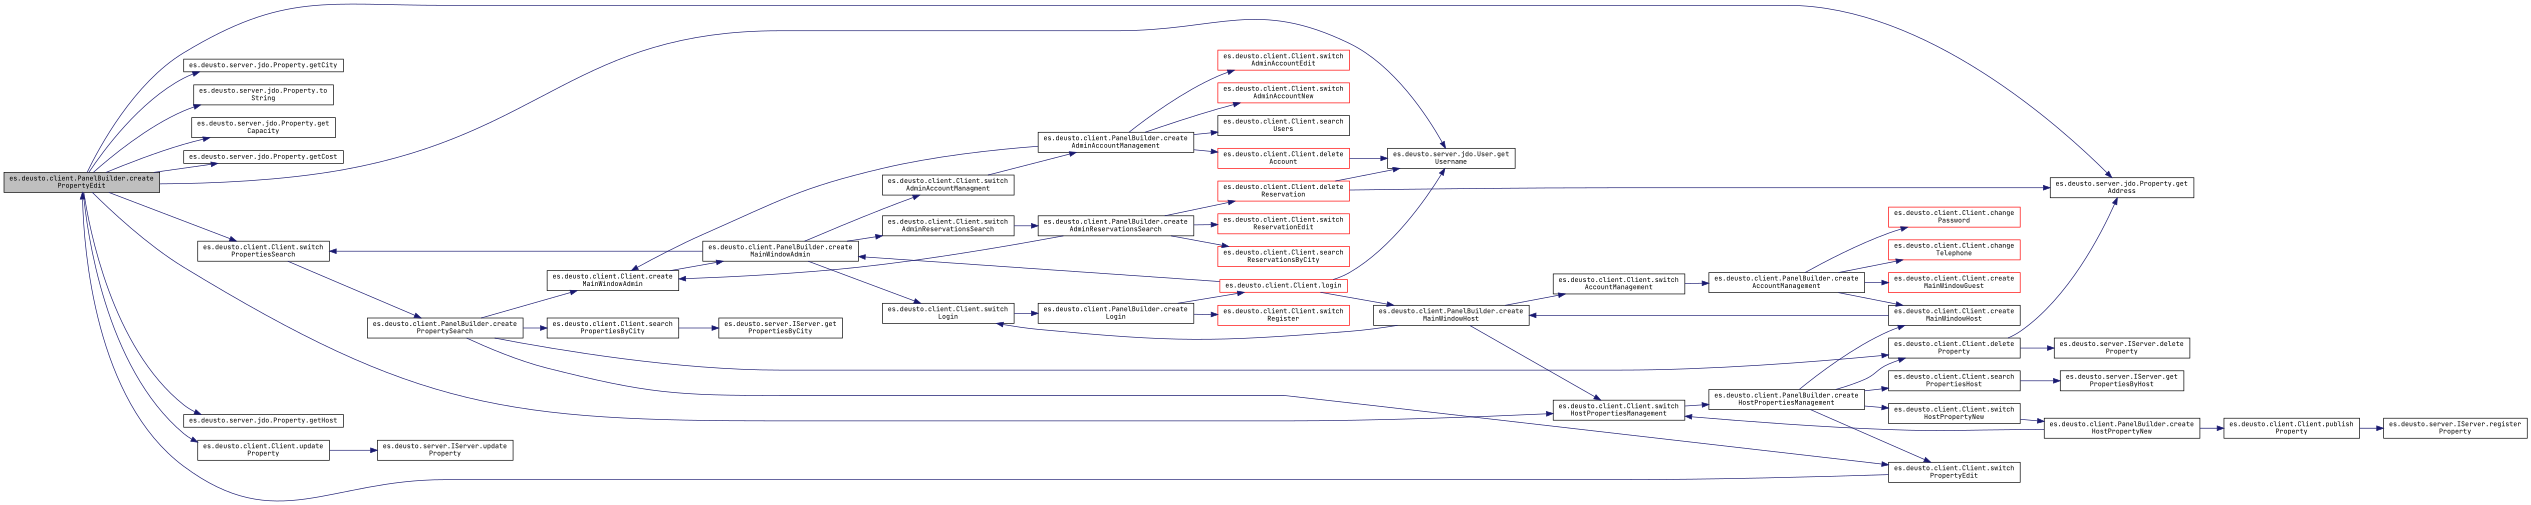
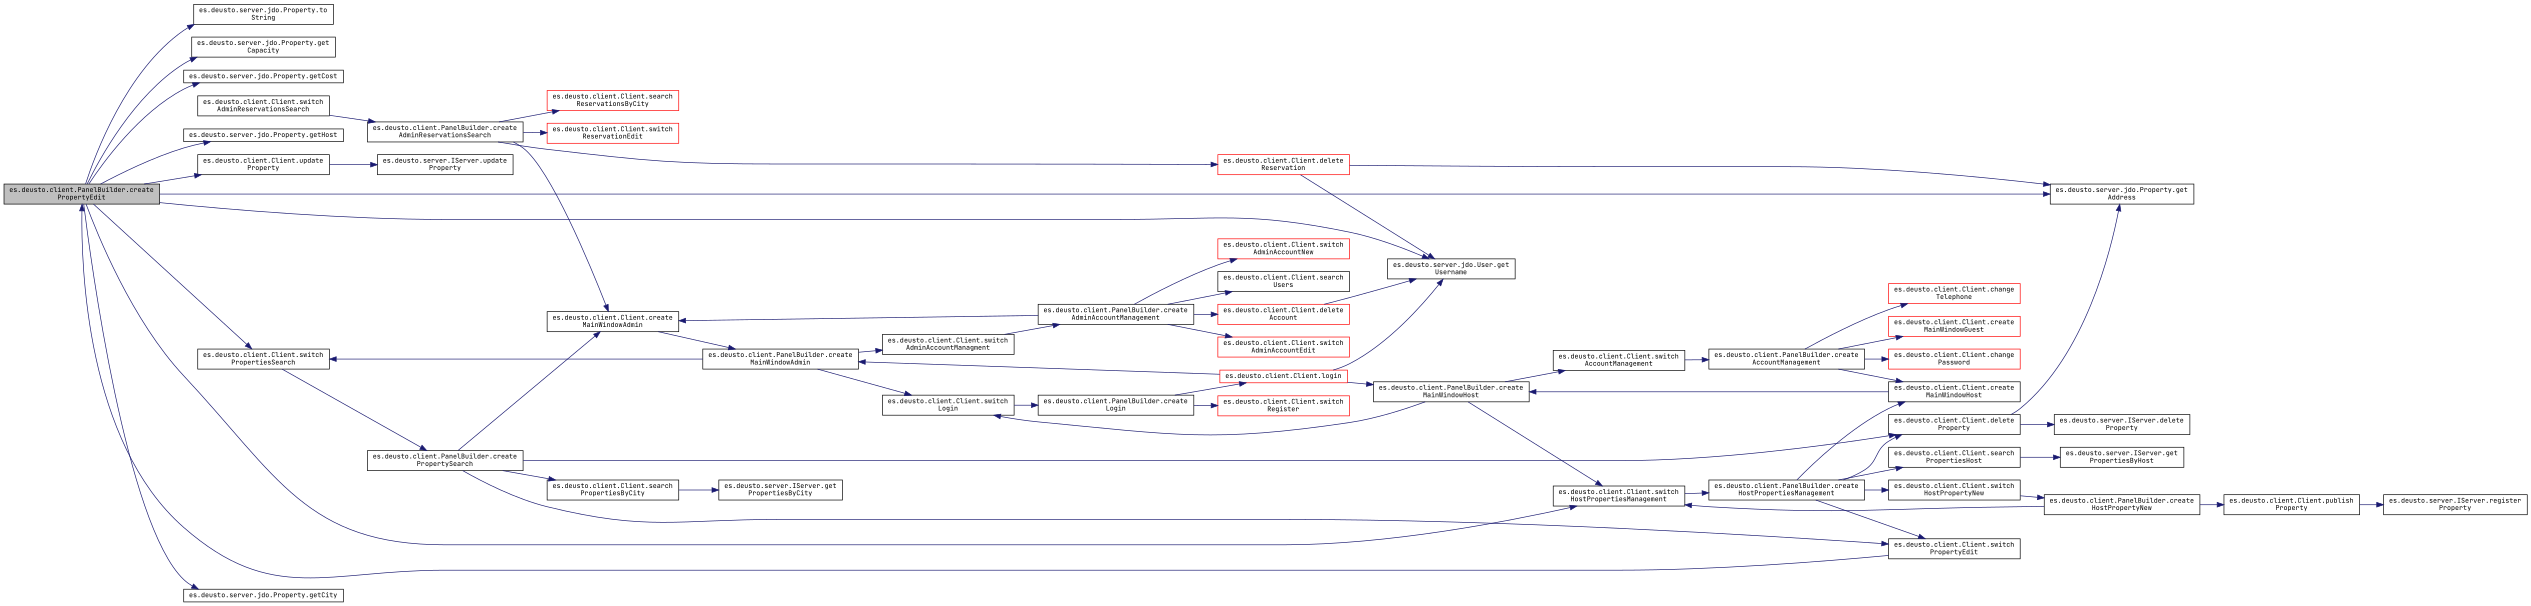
(861, 239) -> none
